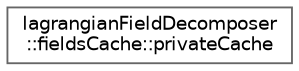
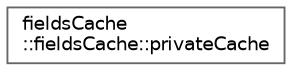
(150, 35) -> (146, 35)
